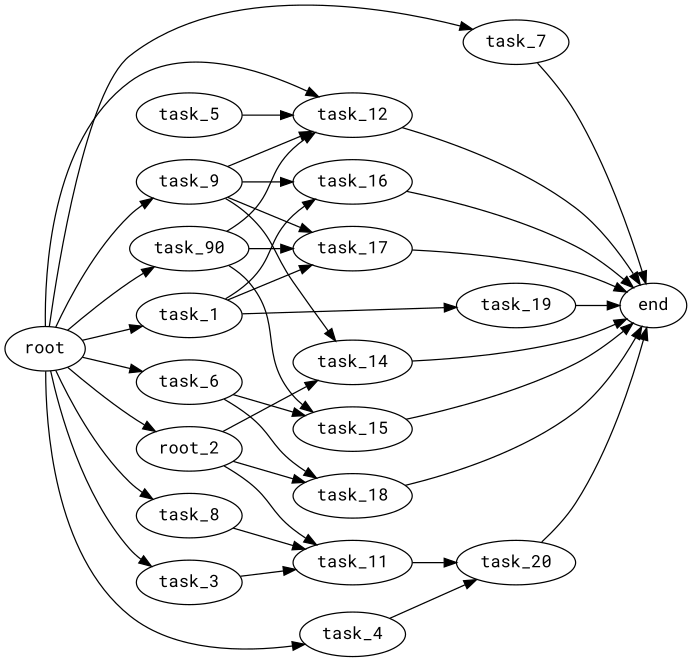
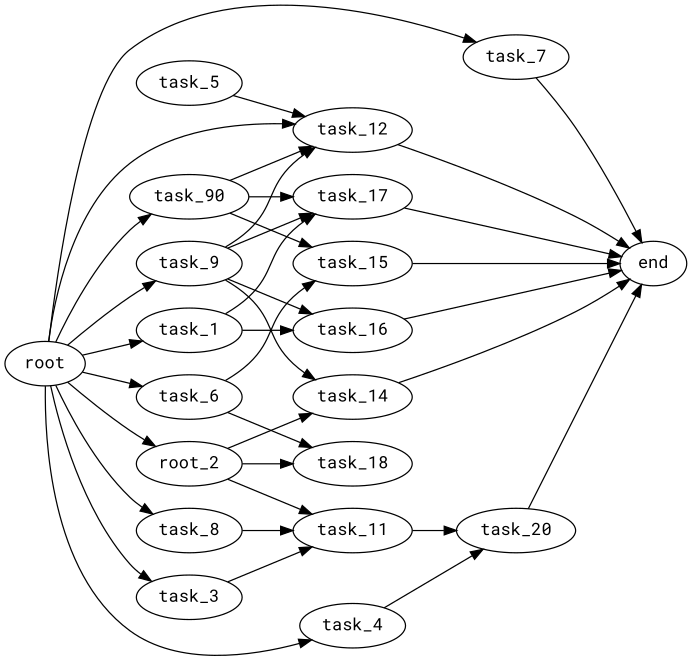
(516, 306) -> none
(537, 436) -> none
